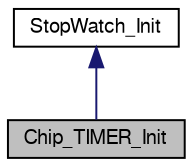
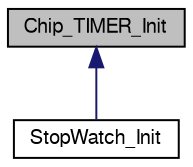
(96, 94) -> (96, 94)
